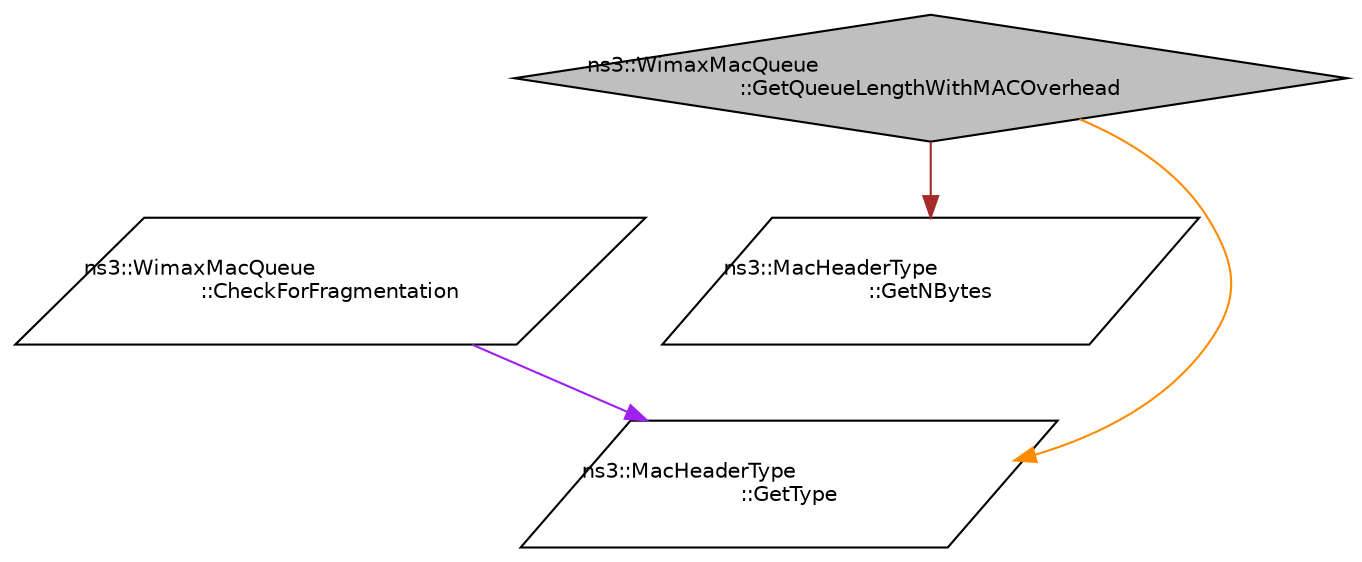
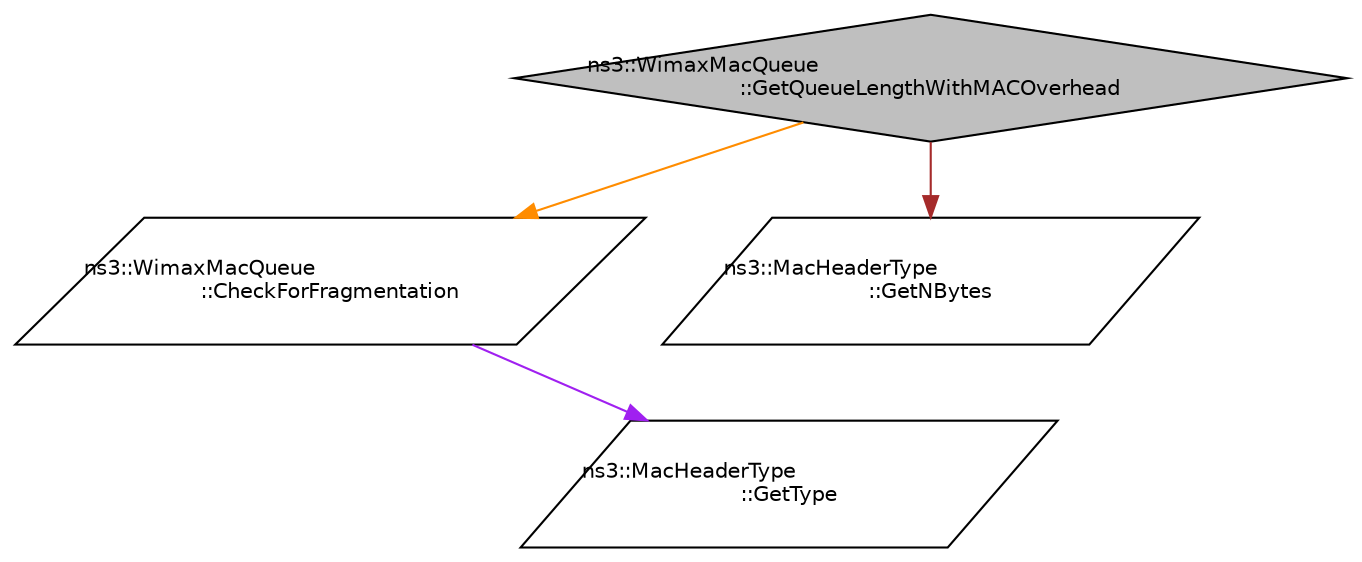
(1228, 303) -> (670, 167)
